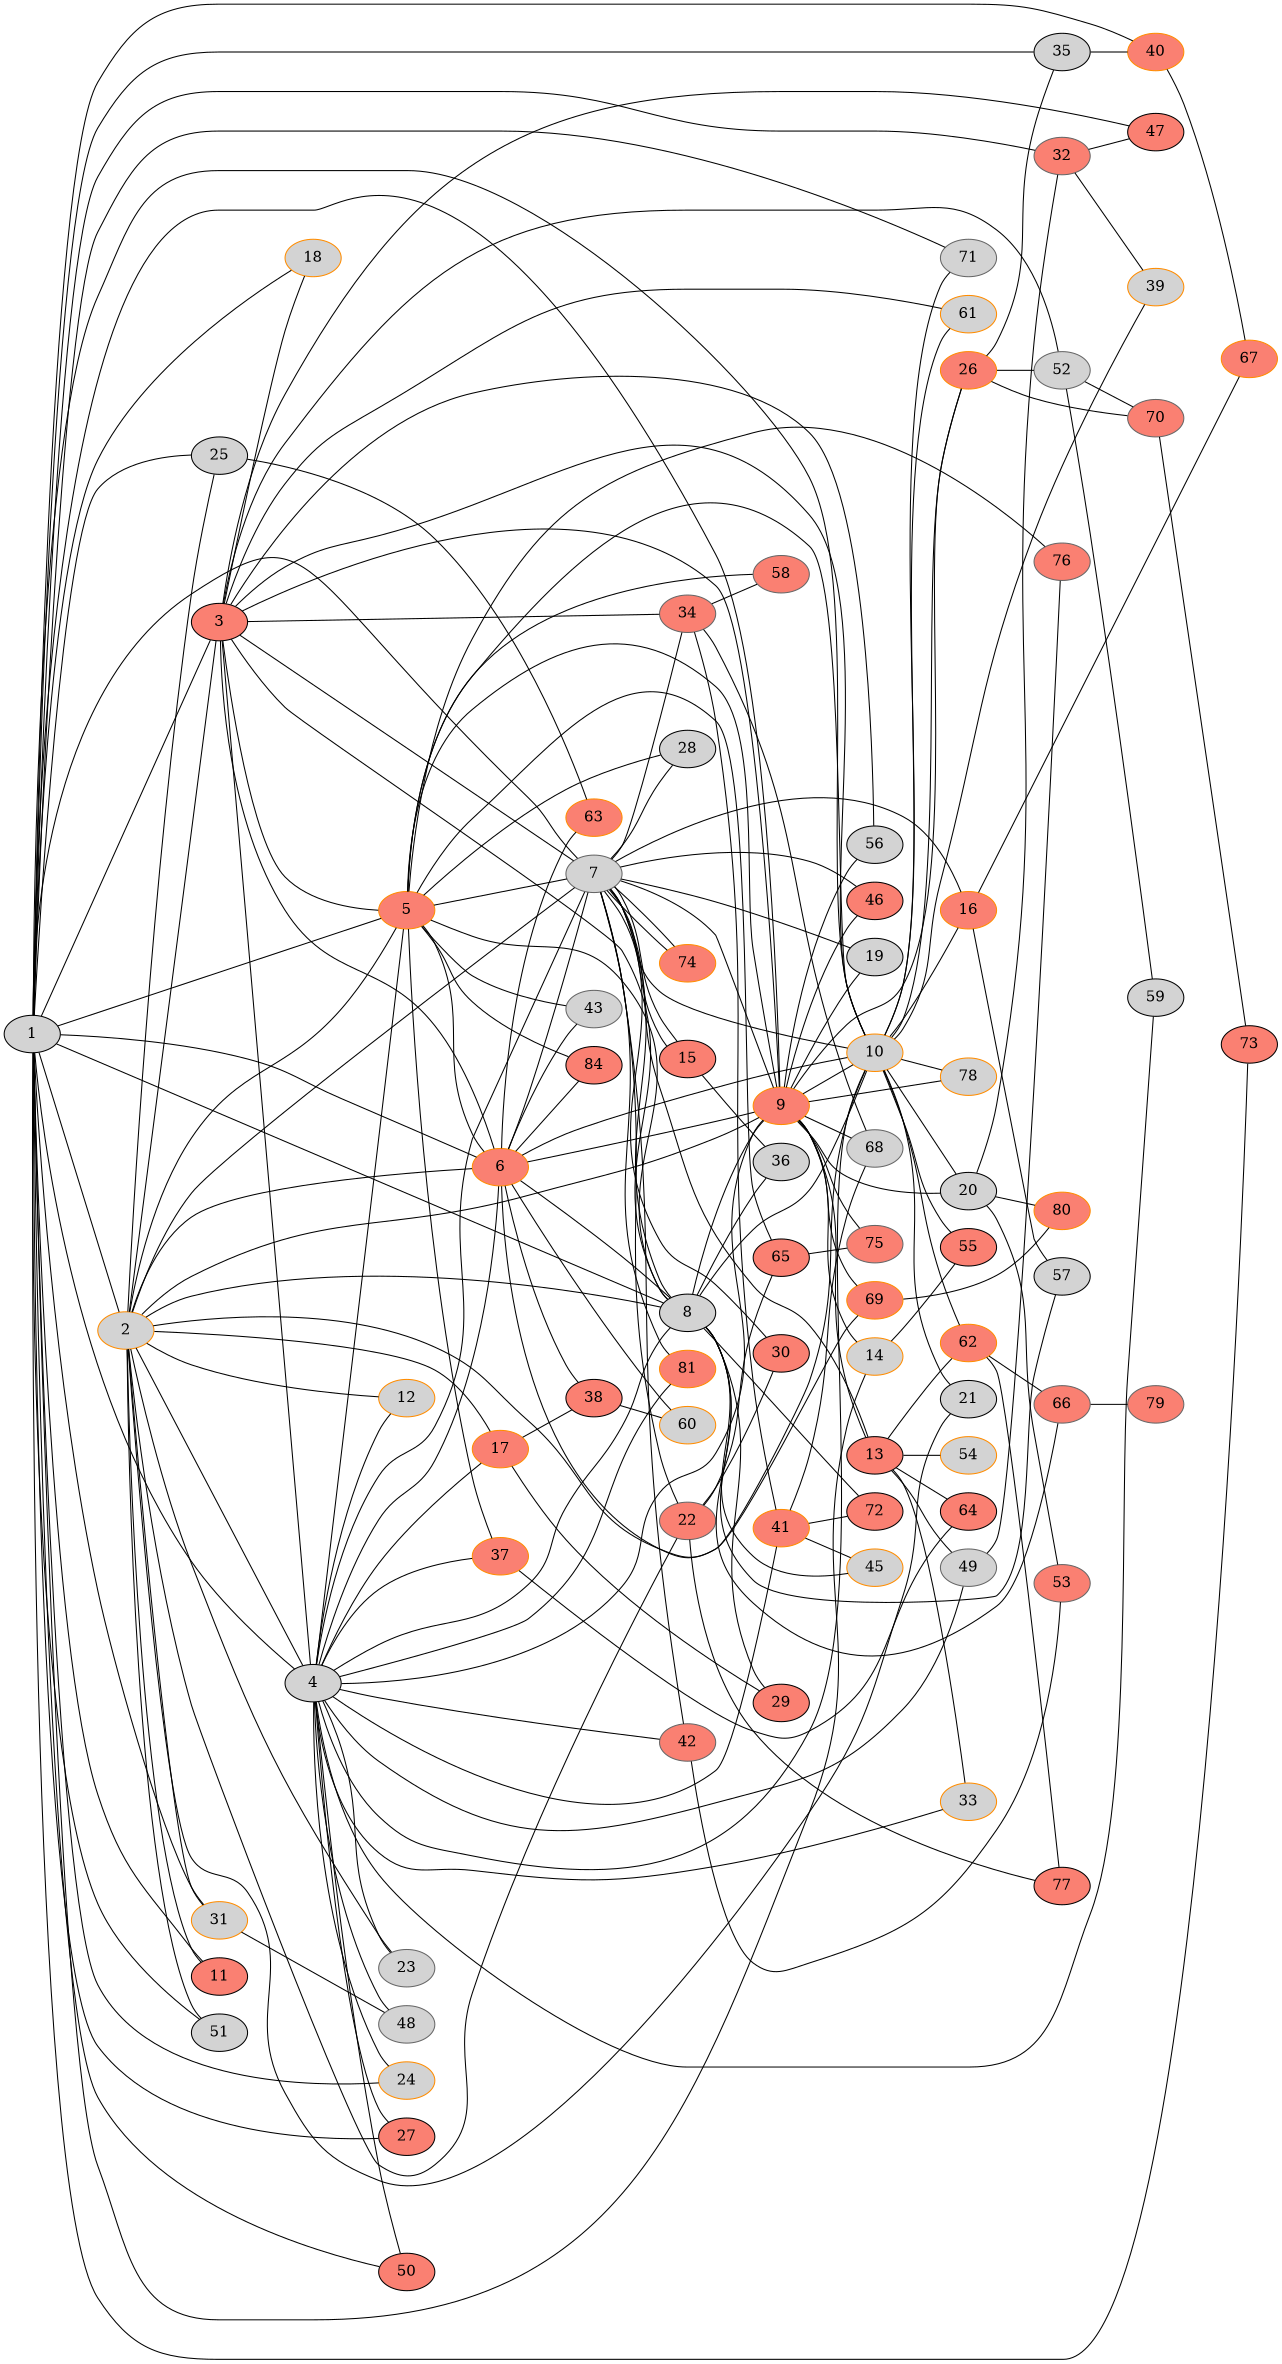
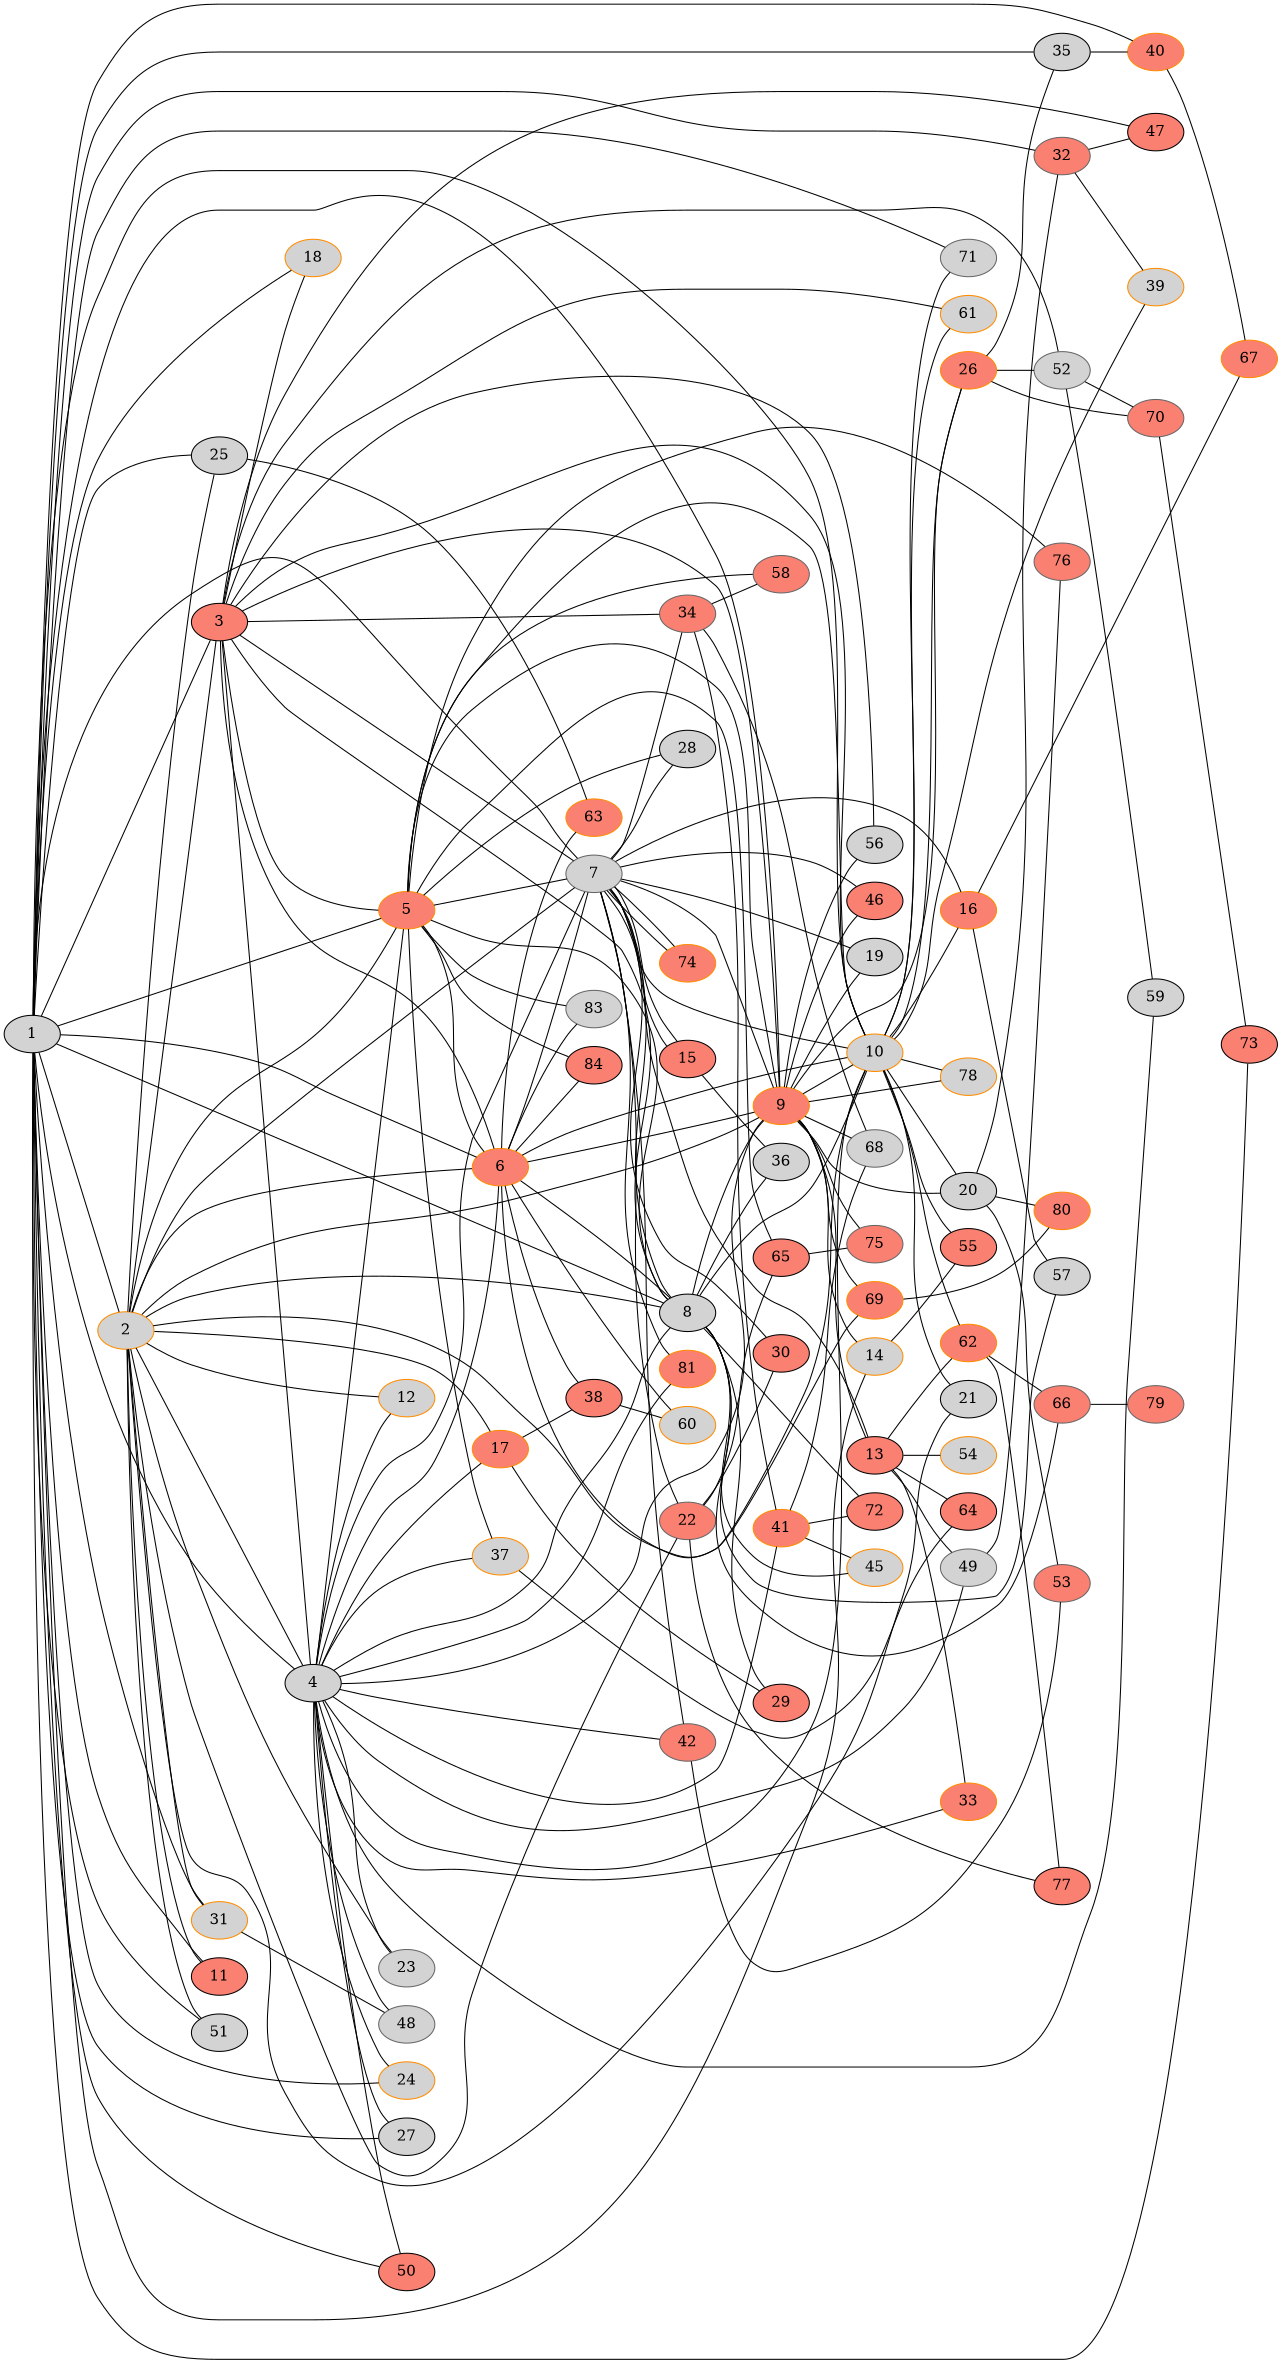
(594, 1009) -> (594, 1009)
(500, 1556) -> (500, 1556)
(968, 1802) -> (968, 1802)
(407, 2137) -> (407, 2137)
